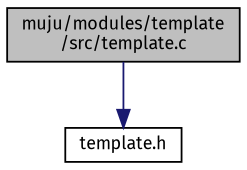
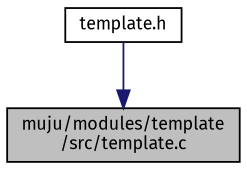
(123, 86) -> (123, 66)
